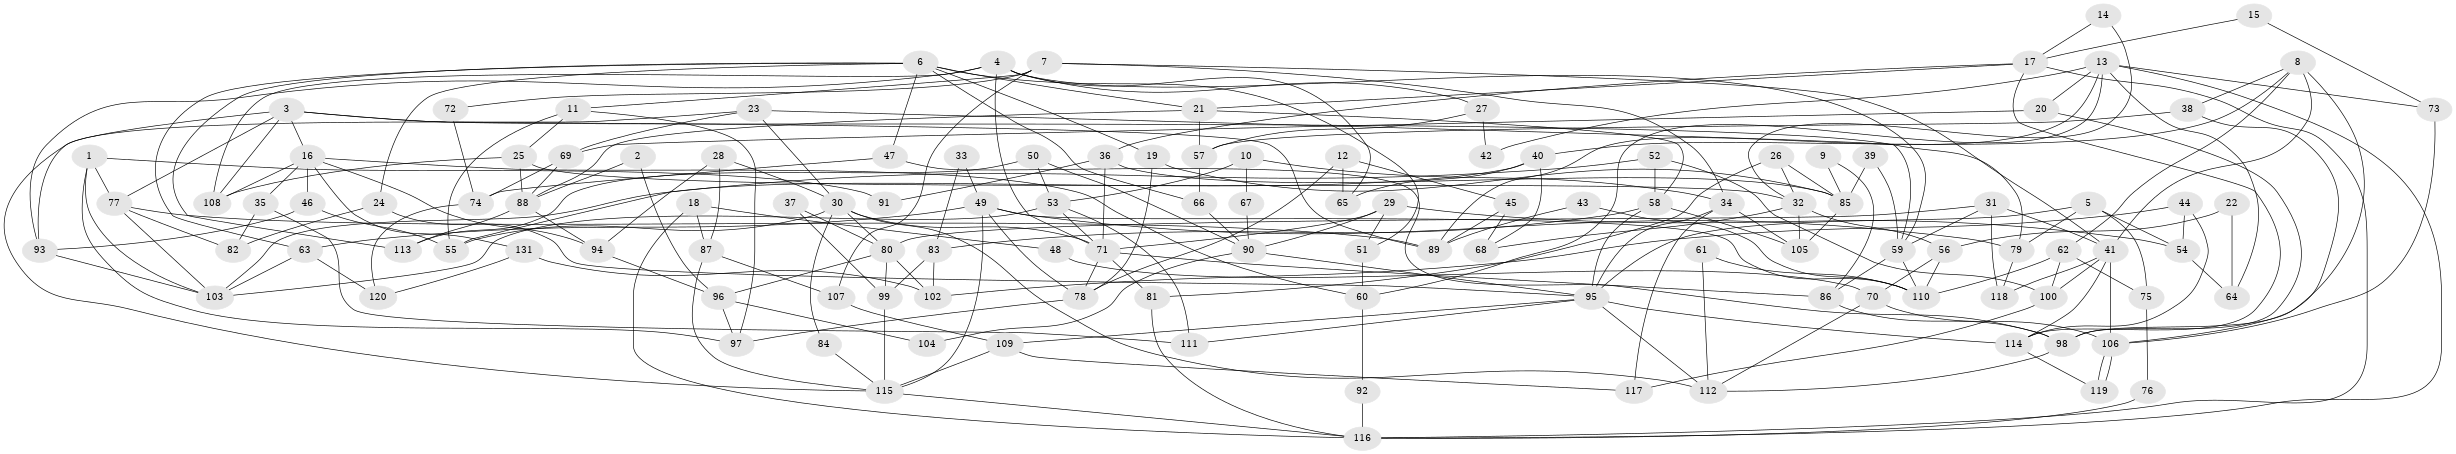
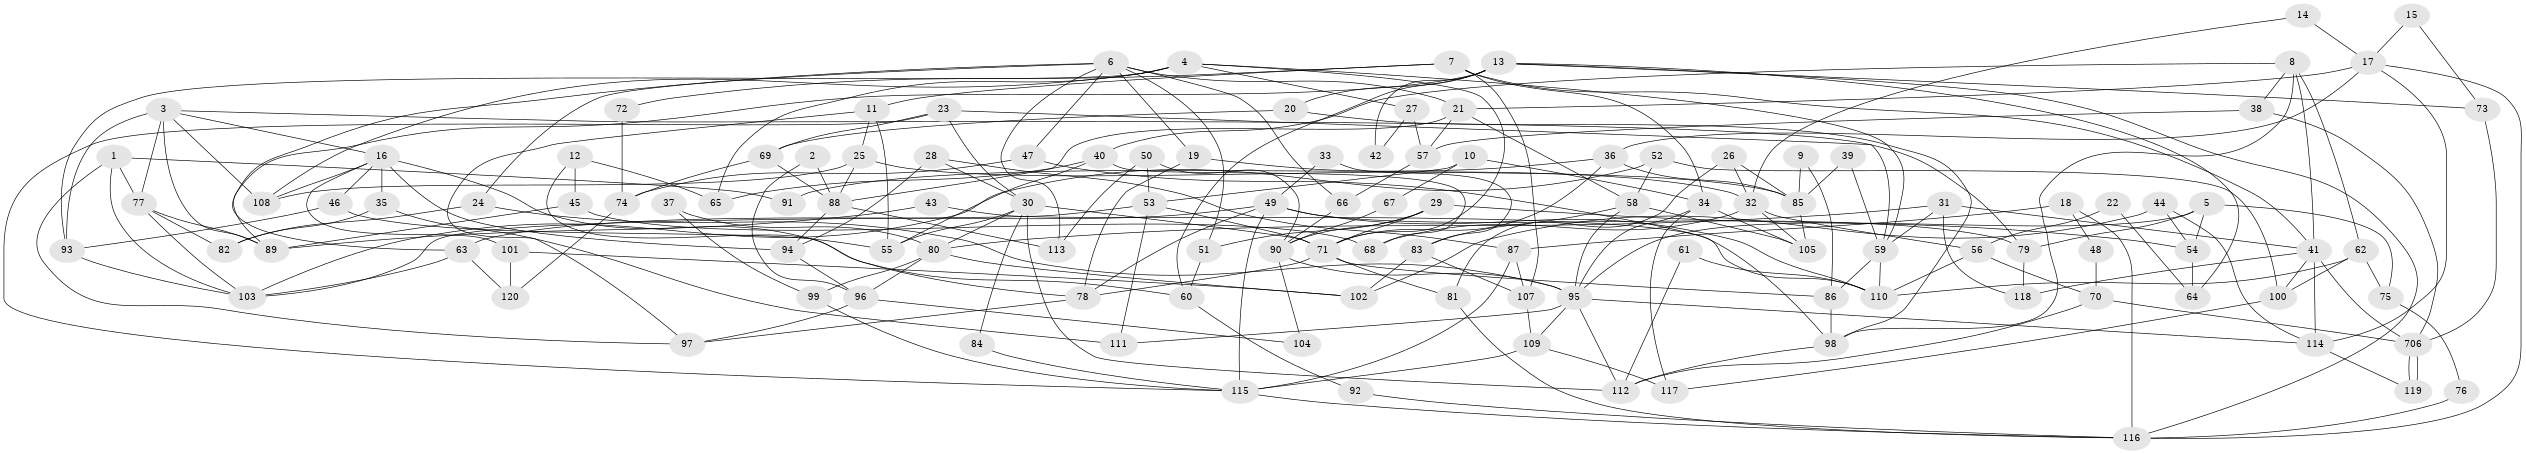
(524, 251) -> (510, 251)
(913, 271) -> (1489, 282)
(2111, 345) -> (2413, 345)
